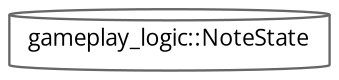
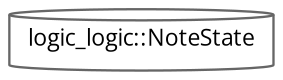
(169, 40) -> (141, 40)
